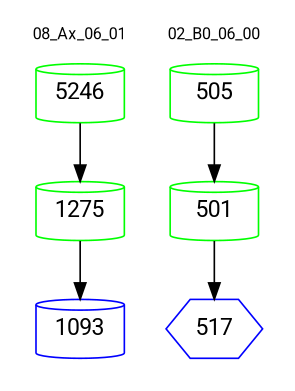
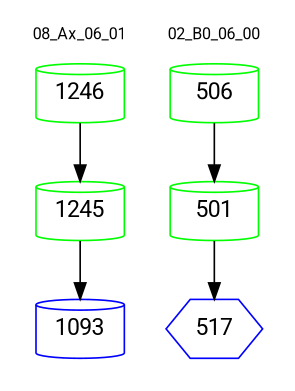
(80, 93) -> (80, 93)
(214, 93) -> (214, 93)
(80, 211) -> (80, 211)
